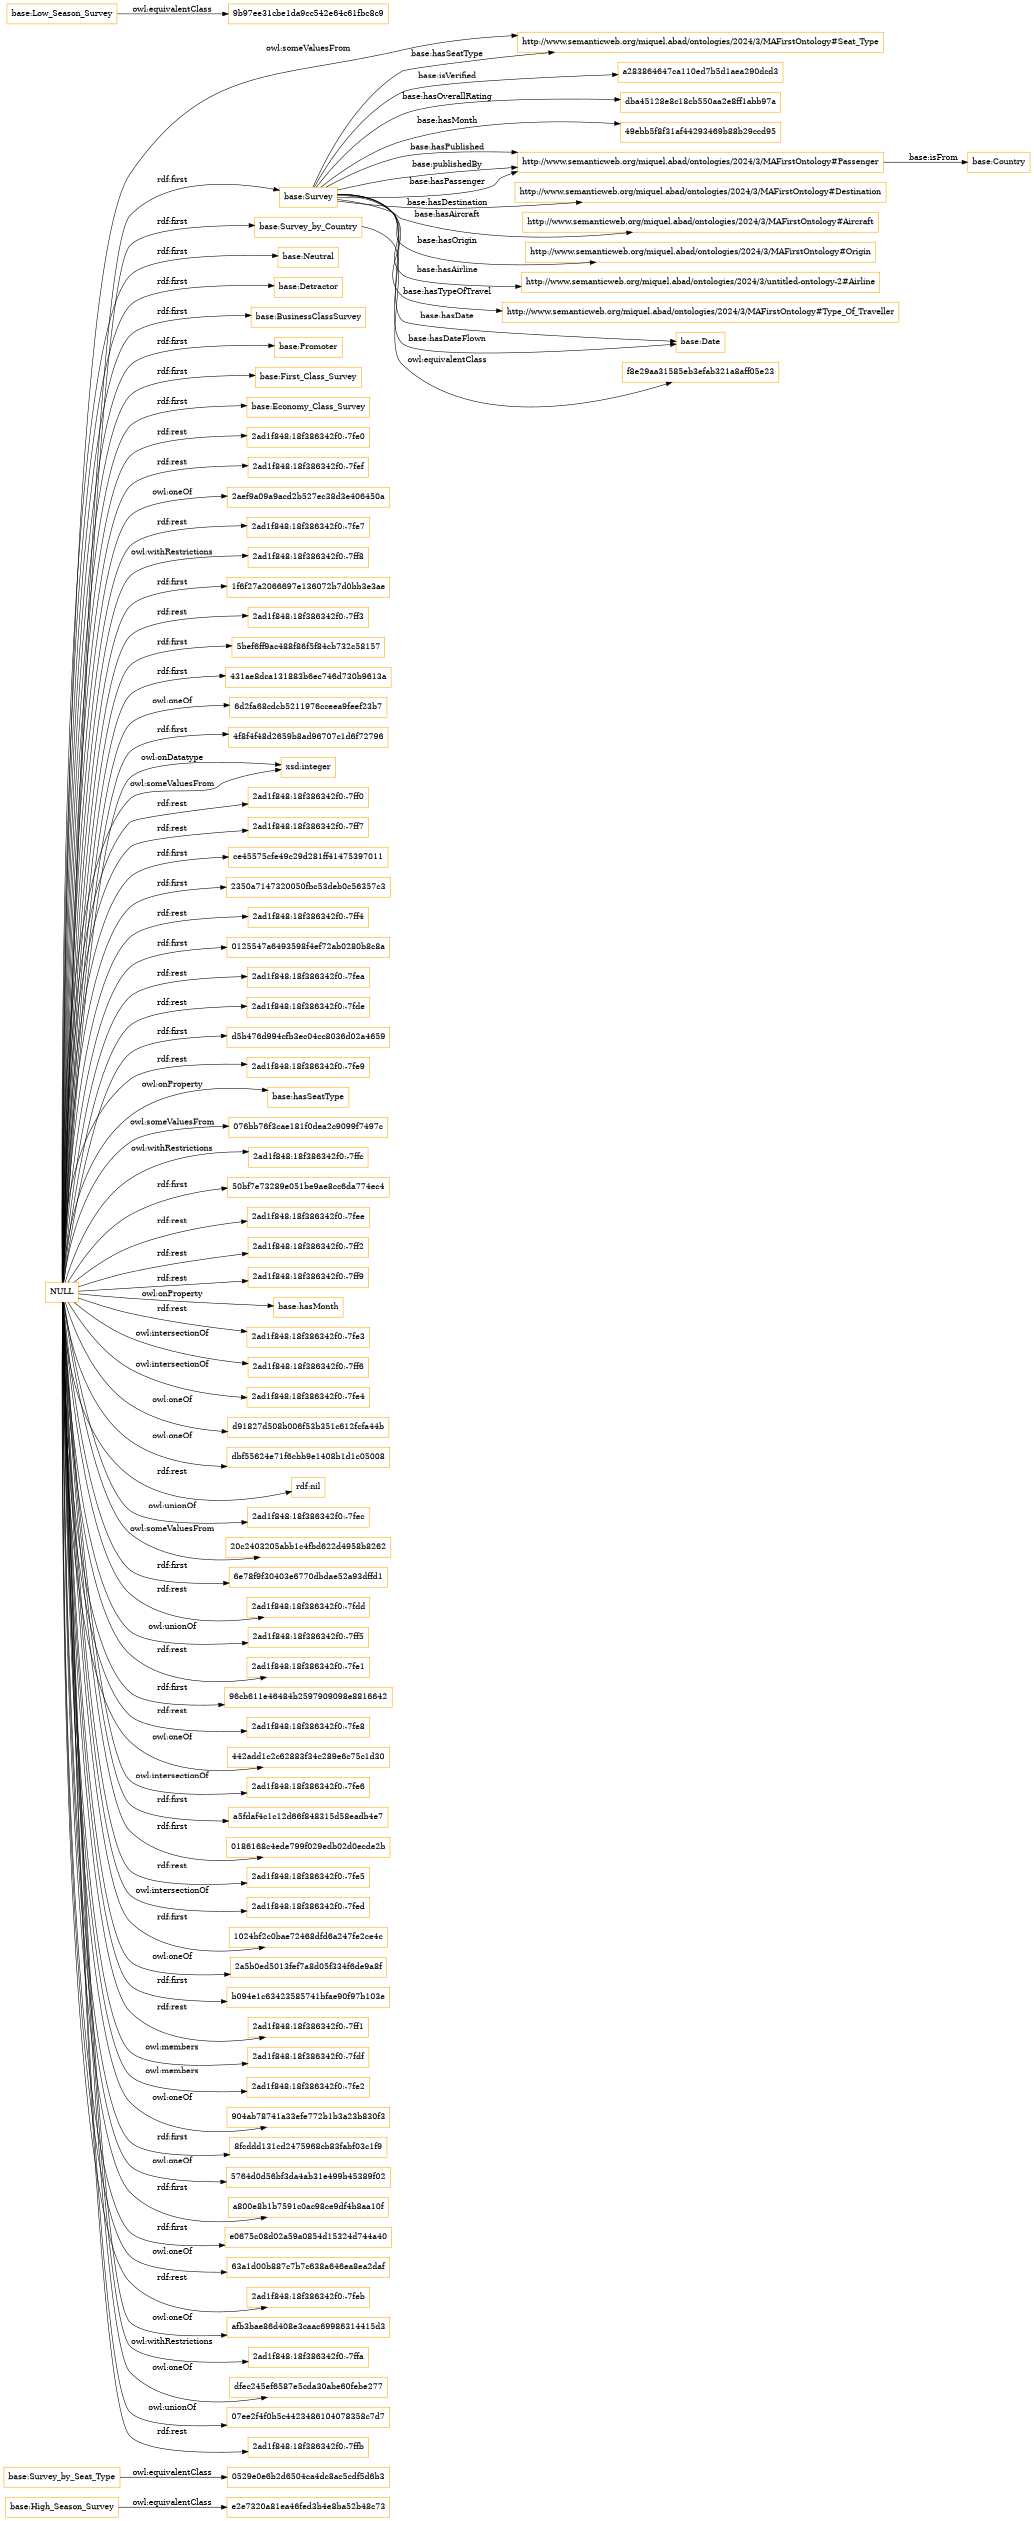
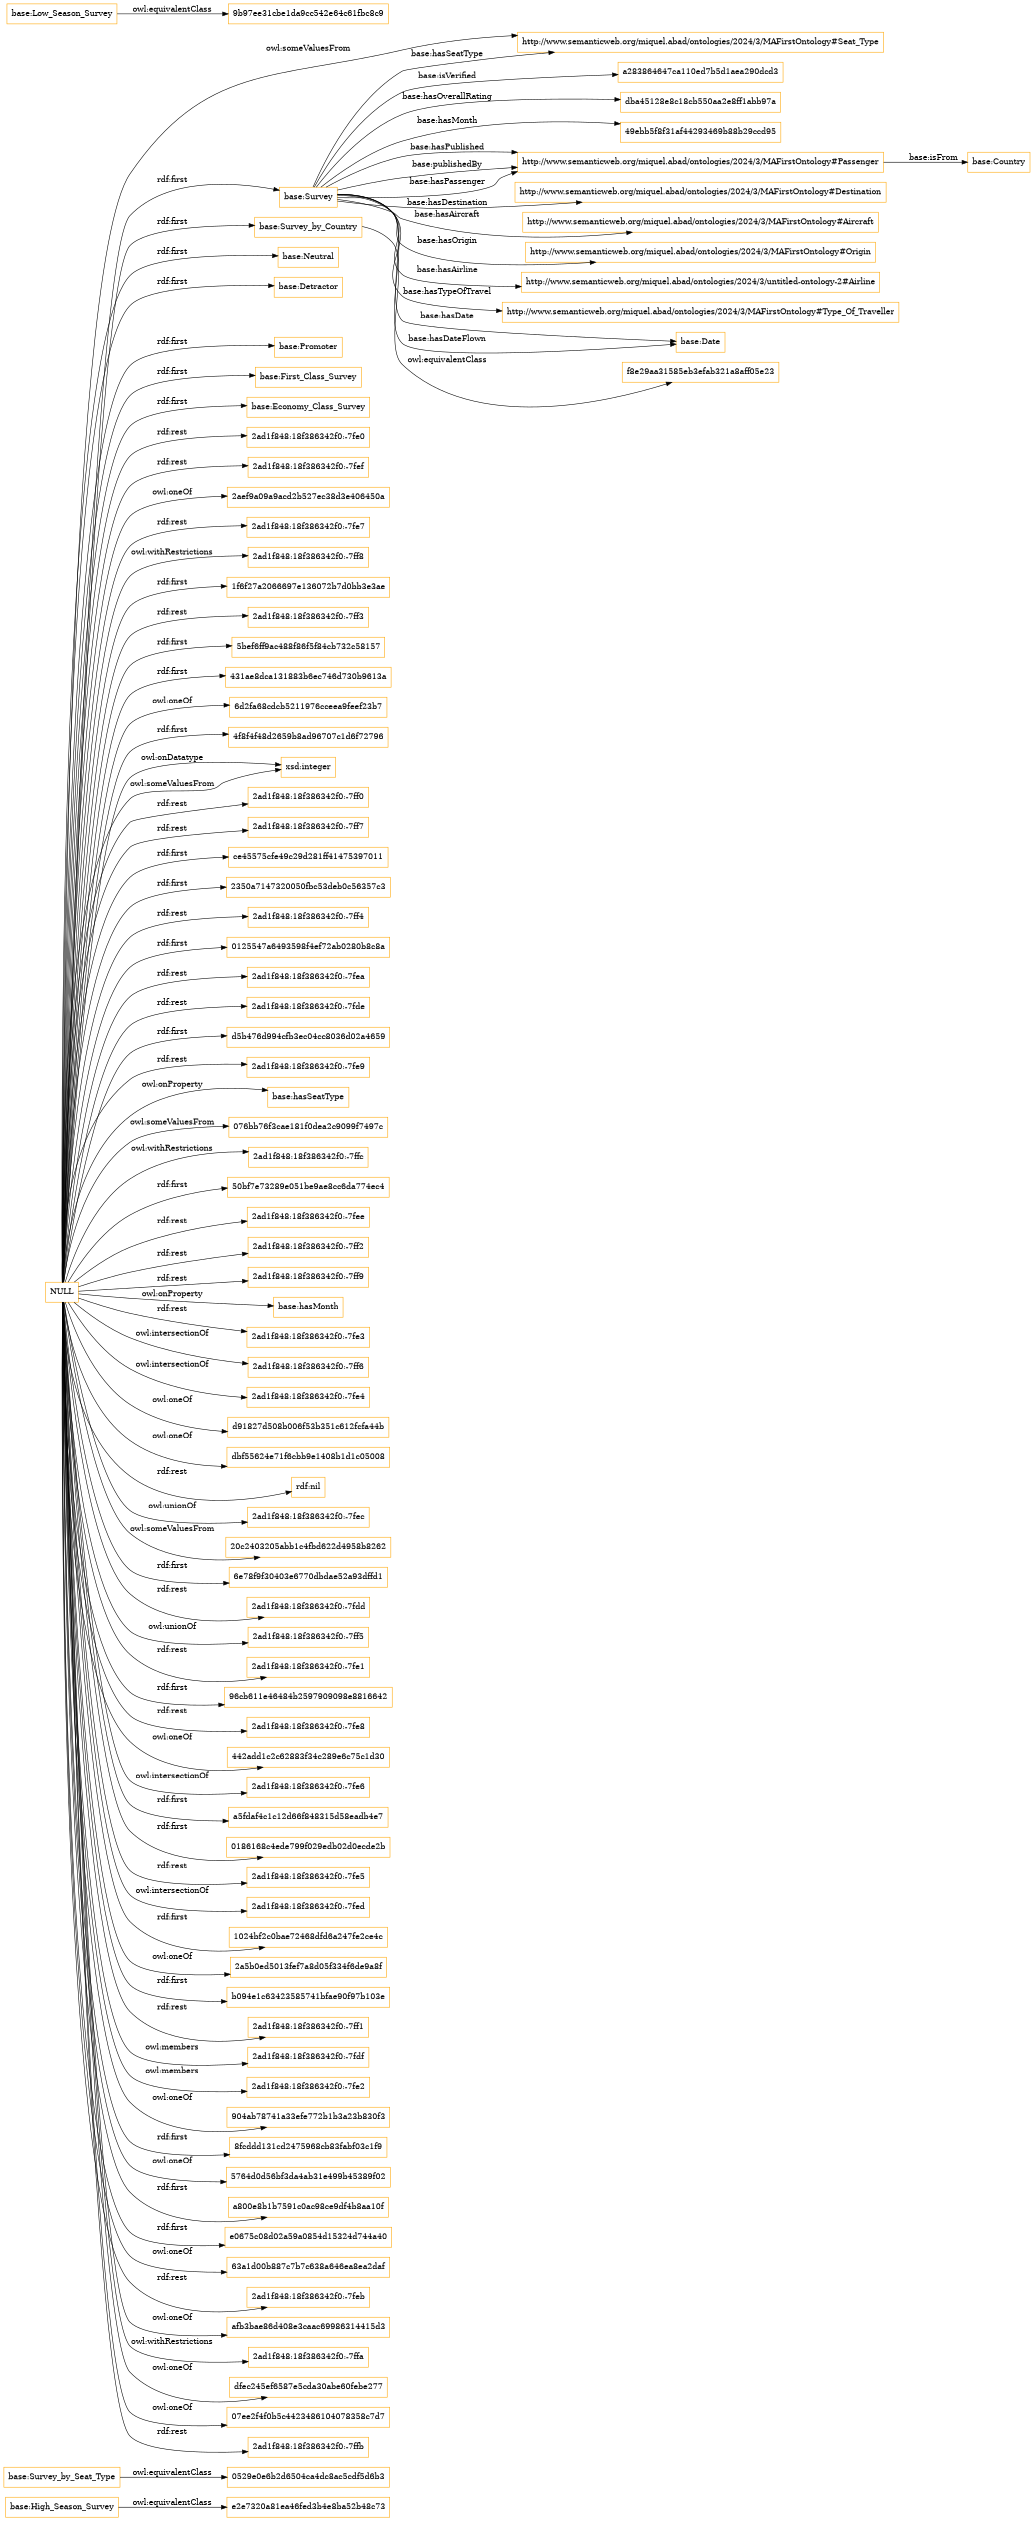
(308, 317) -> none
(172, 2408) -> (172, 2408)
